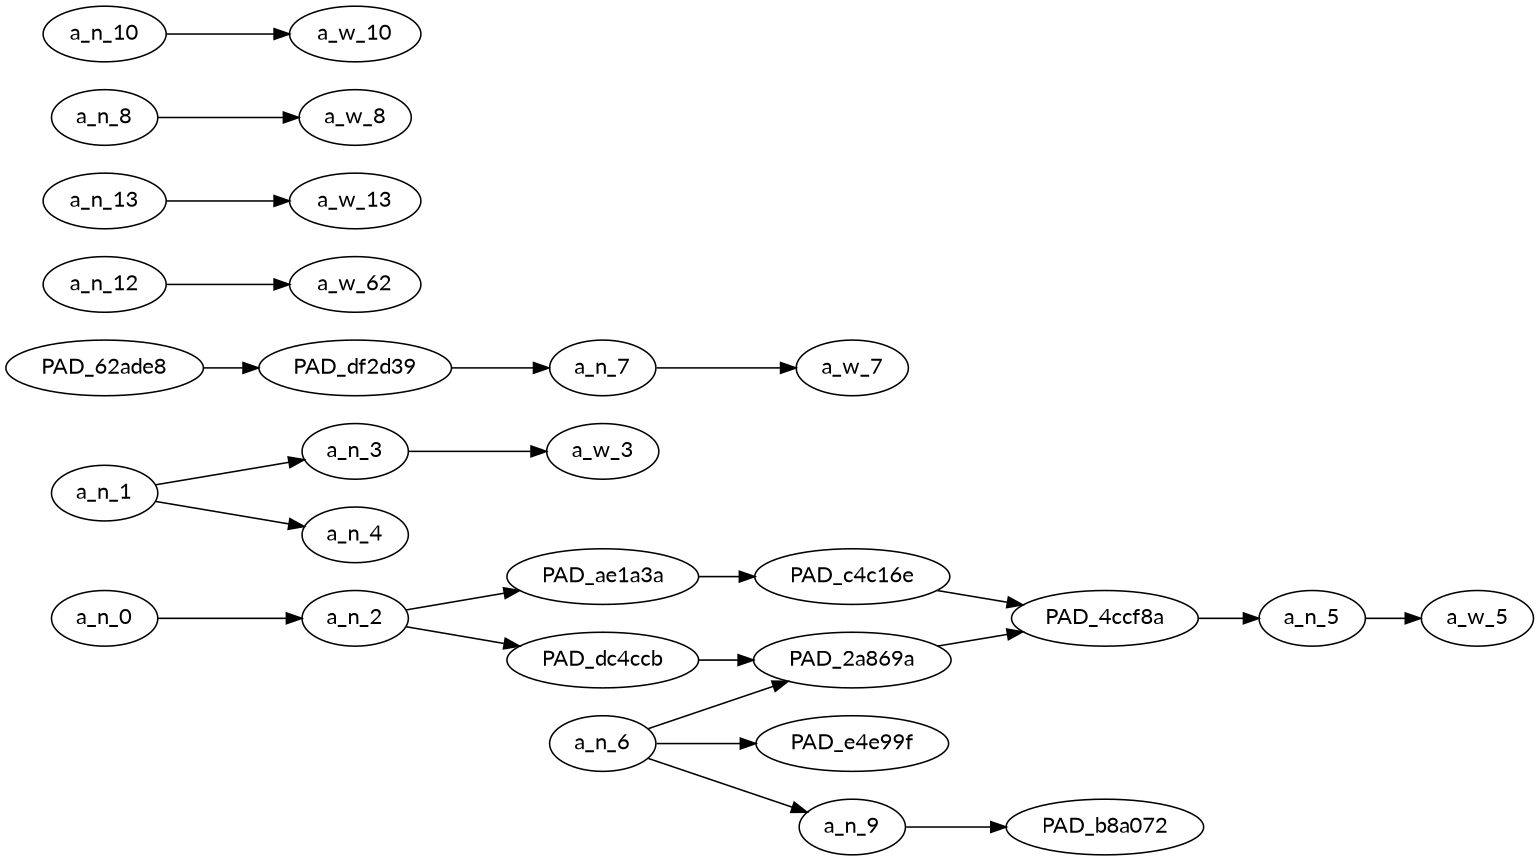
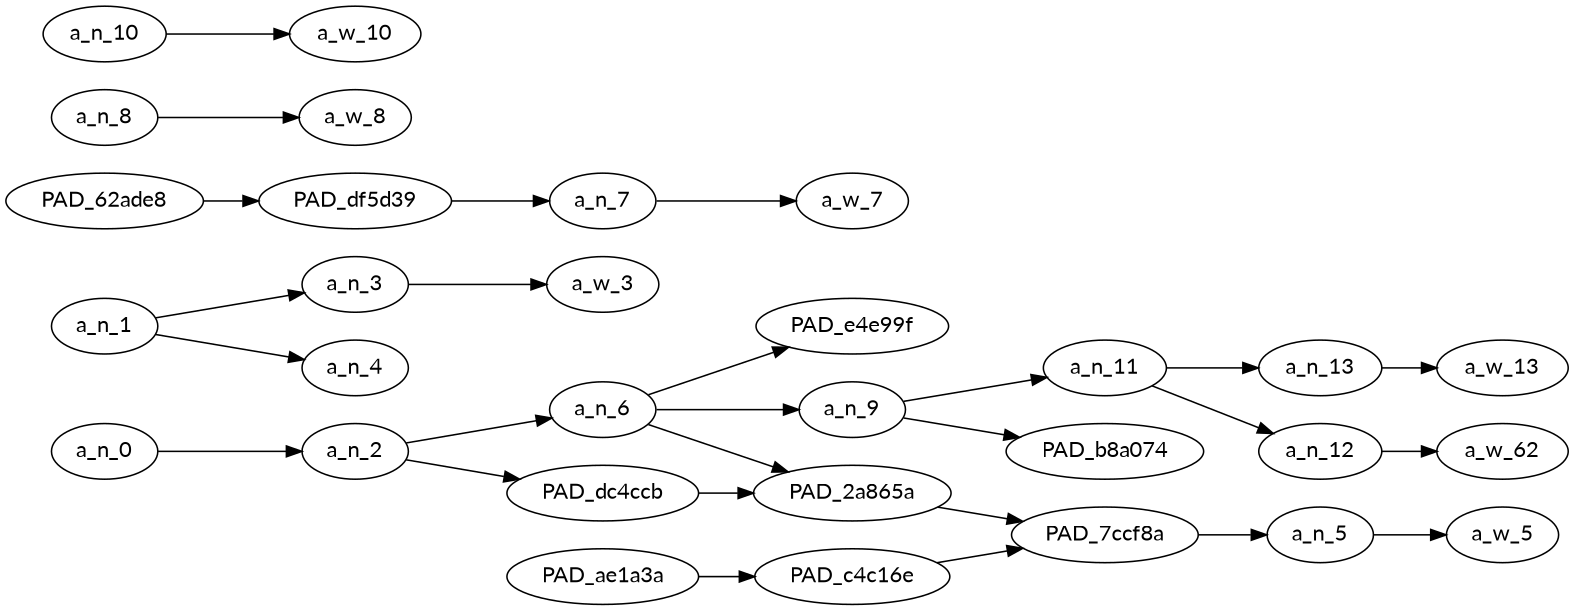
(355, 368) -> (355, 201)
none -> (1105, 368)
(455, 602) -> (471, 432)
(1105, 618) -> (1105, 535)
(852, 660) -> (852, 493)
(1105, 827) -> (1105, 451)
